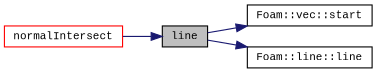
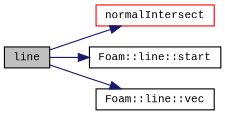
(310, 15) -> (155, 57)
(137, 36) -> (80, 40)
(310, 57) -> (155, 99)
